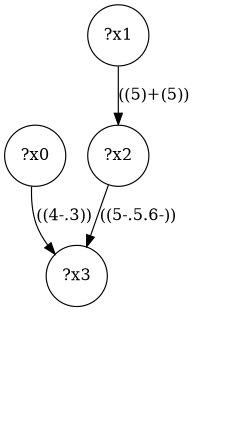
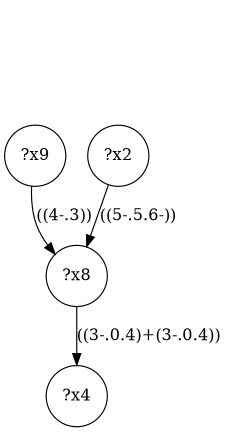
(118, 35) -> none
(35, 156) -> (35, 156)
(77, 276) -> (77, 276)
none -> (77, 396)
